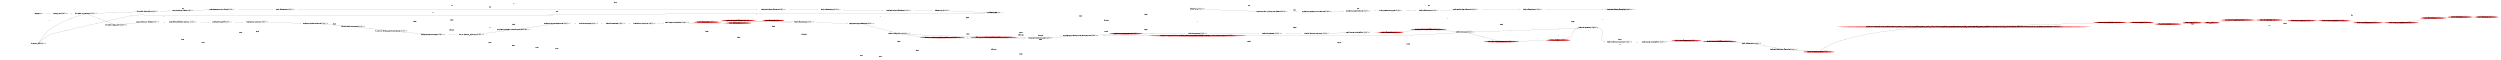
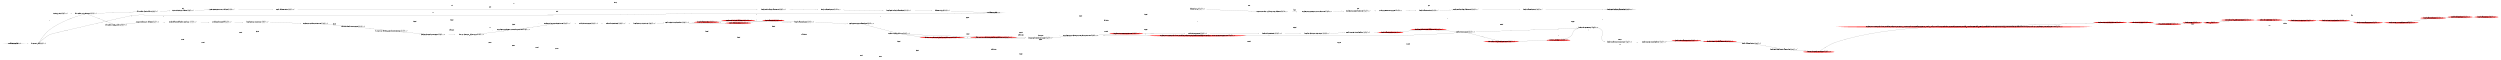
(38, 14) -> none
none -> (15, 44)
